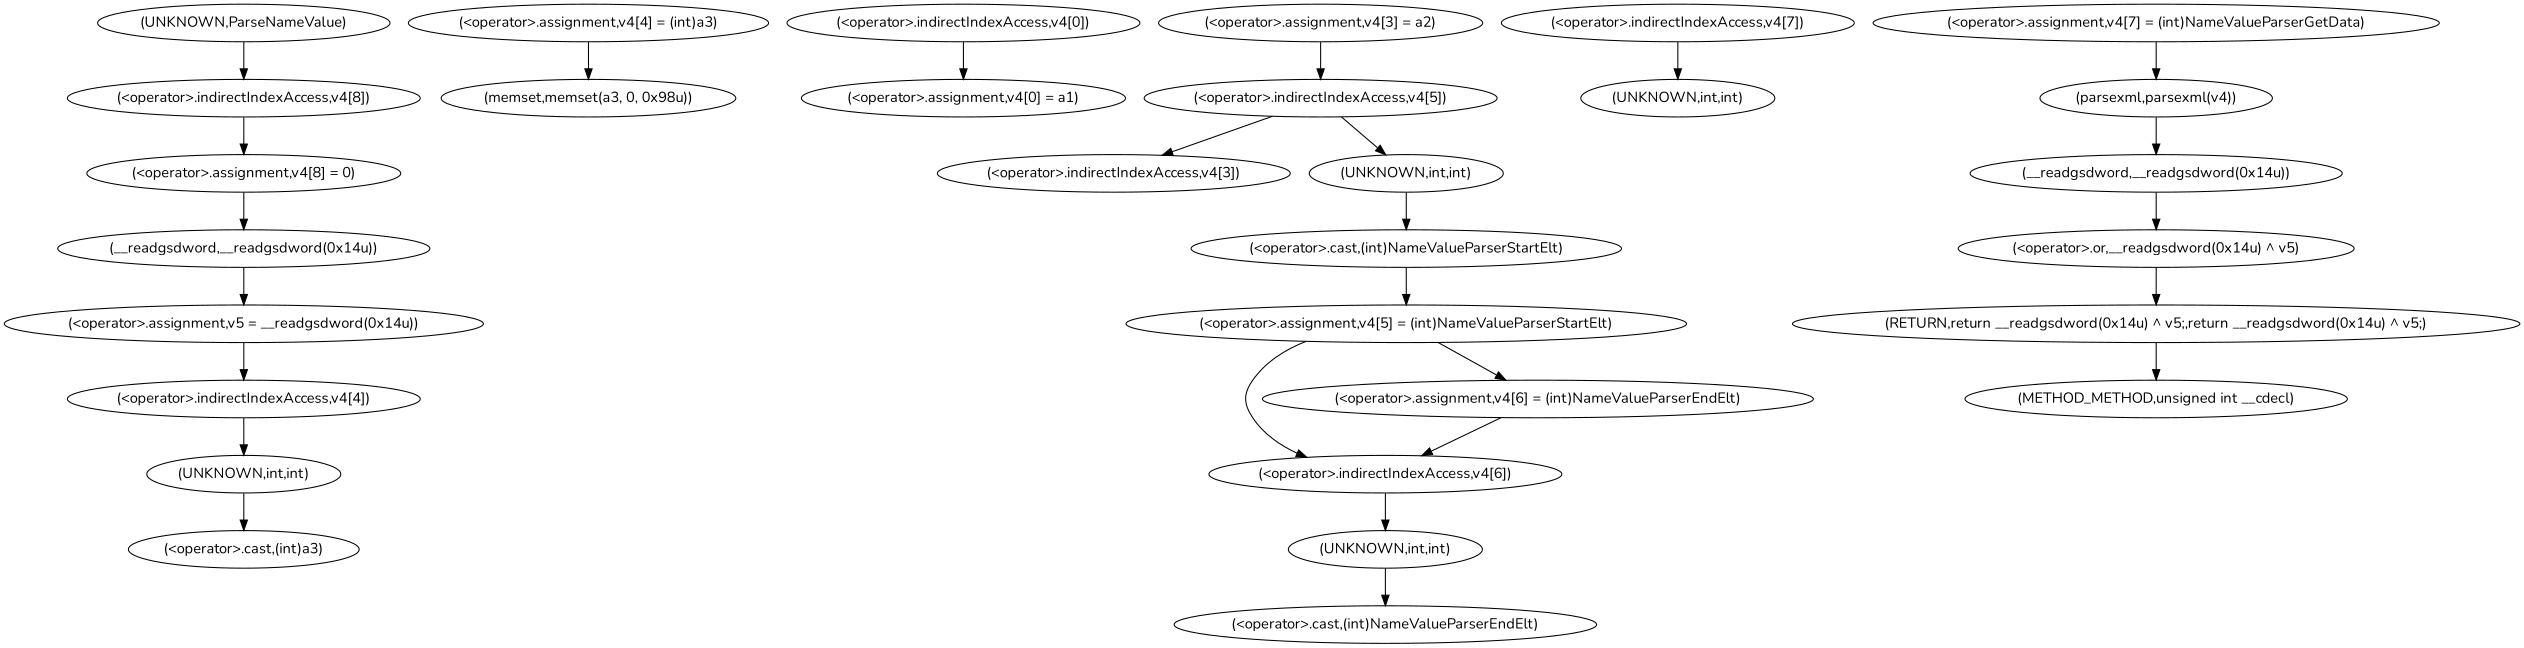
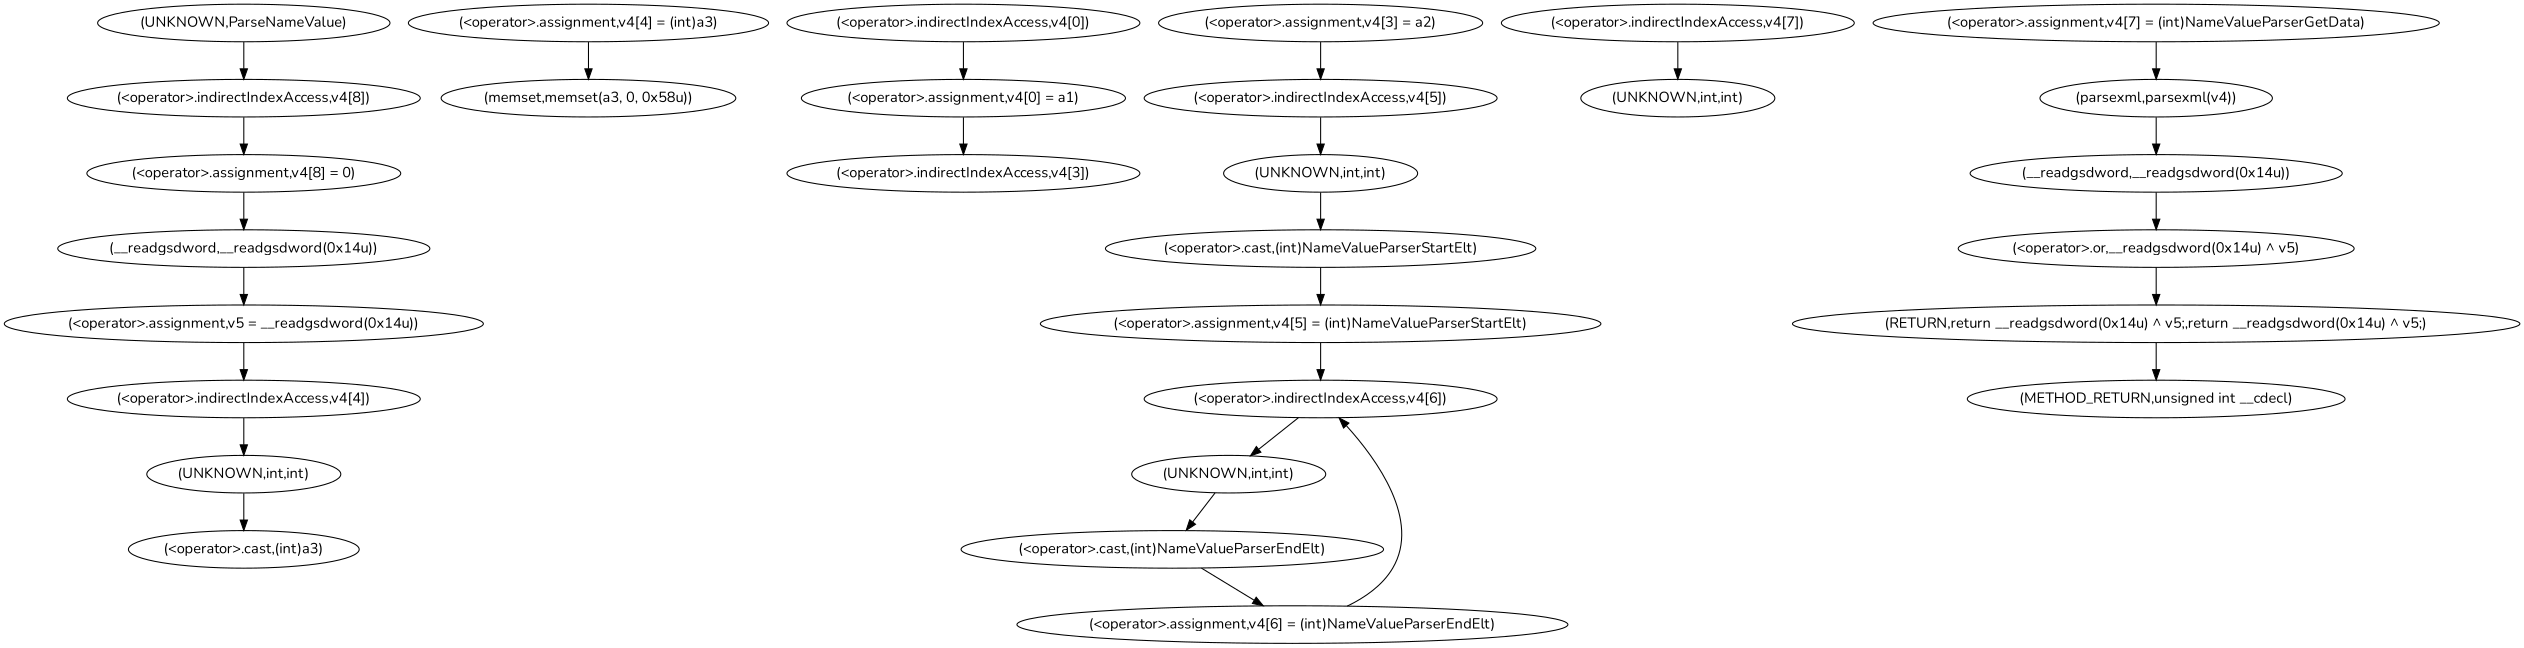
(588, 98) -> (588, 98)
(1222, 134) -> (963, 131)
(1467, 359) -> (1228, 584)
(2156, 399) -> (2156, 399)
